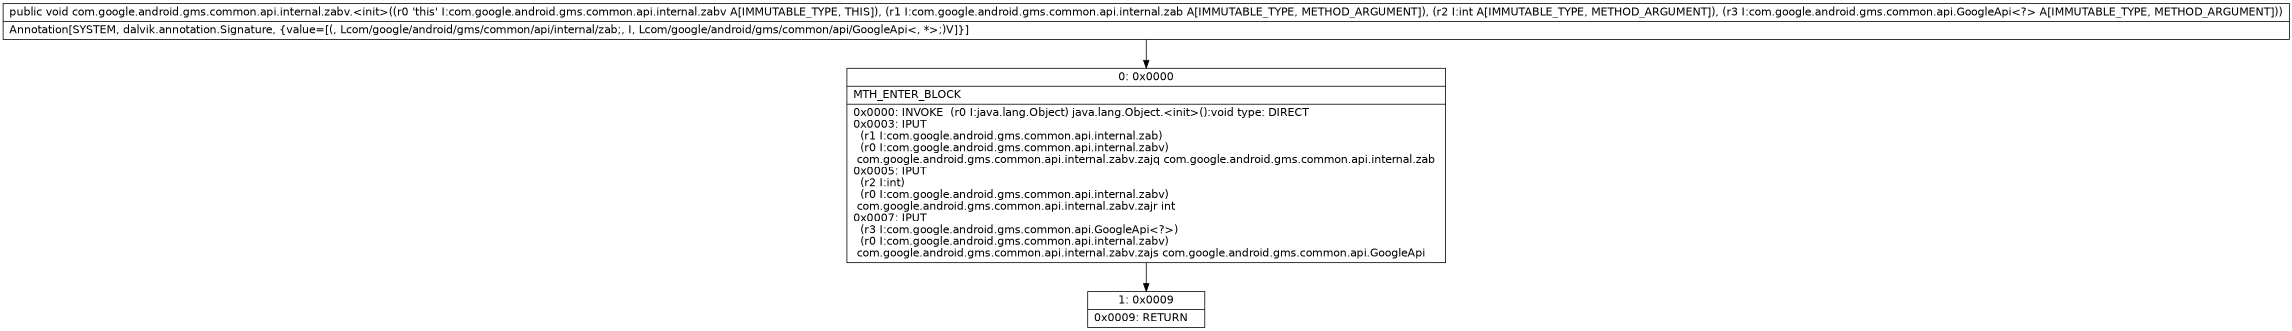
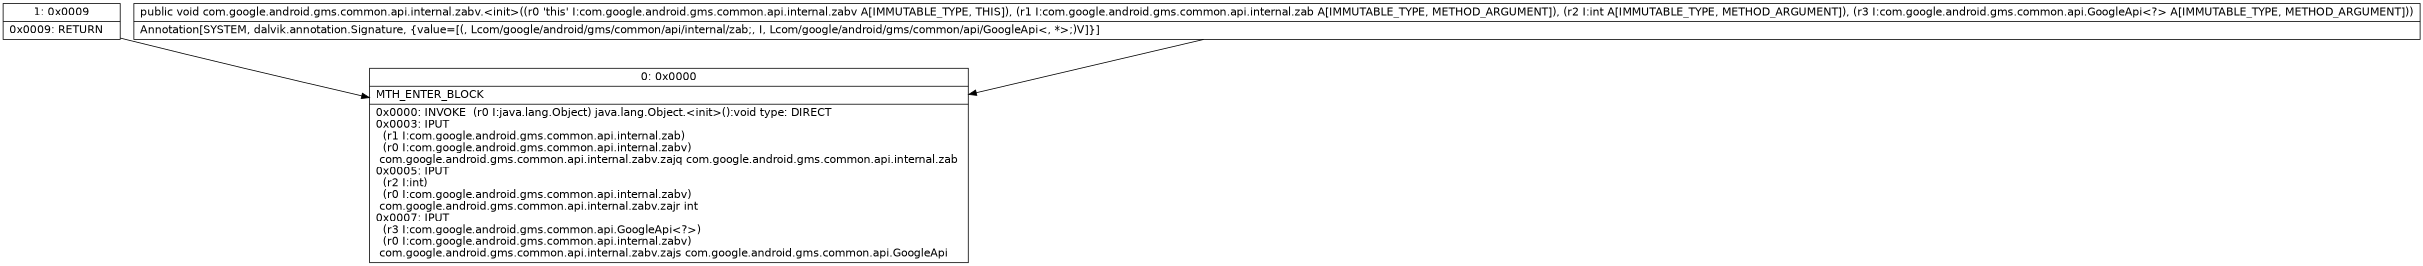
(1146, 273) -> (241, 67)
